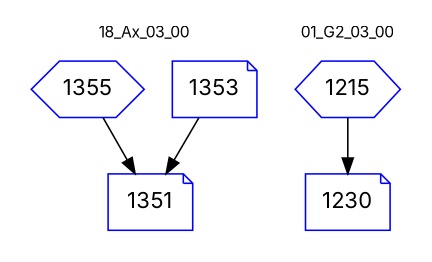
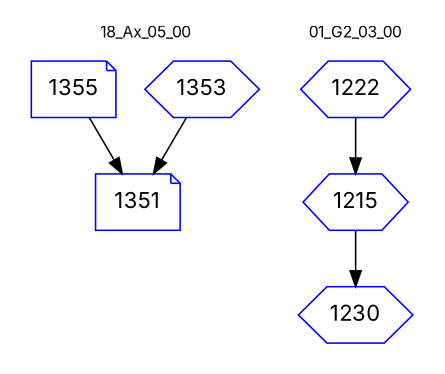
(144, 34) -> (146, 34)
(88, 89) -> (74, 89)
(215, 89) -> (202, 89)
none -> (356, 89)
(348, 202) -> (356, 315)
